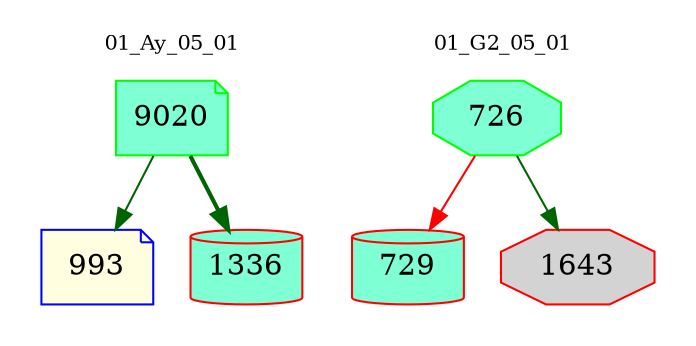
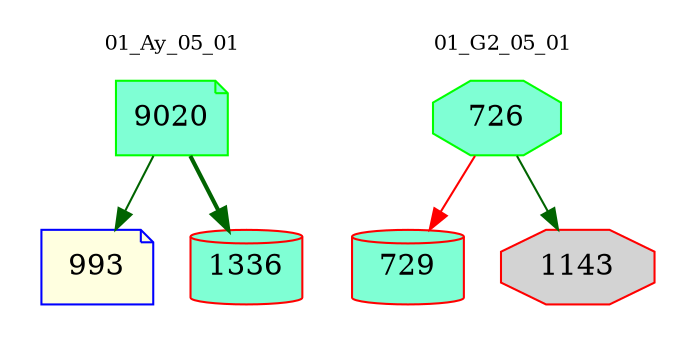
(578, 267) -> (578, 267)
